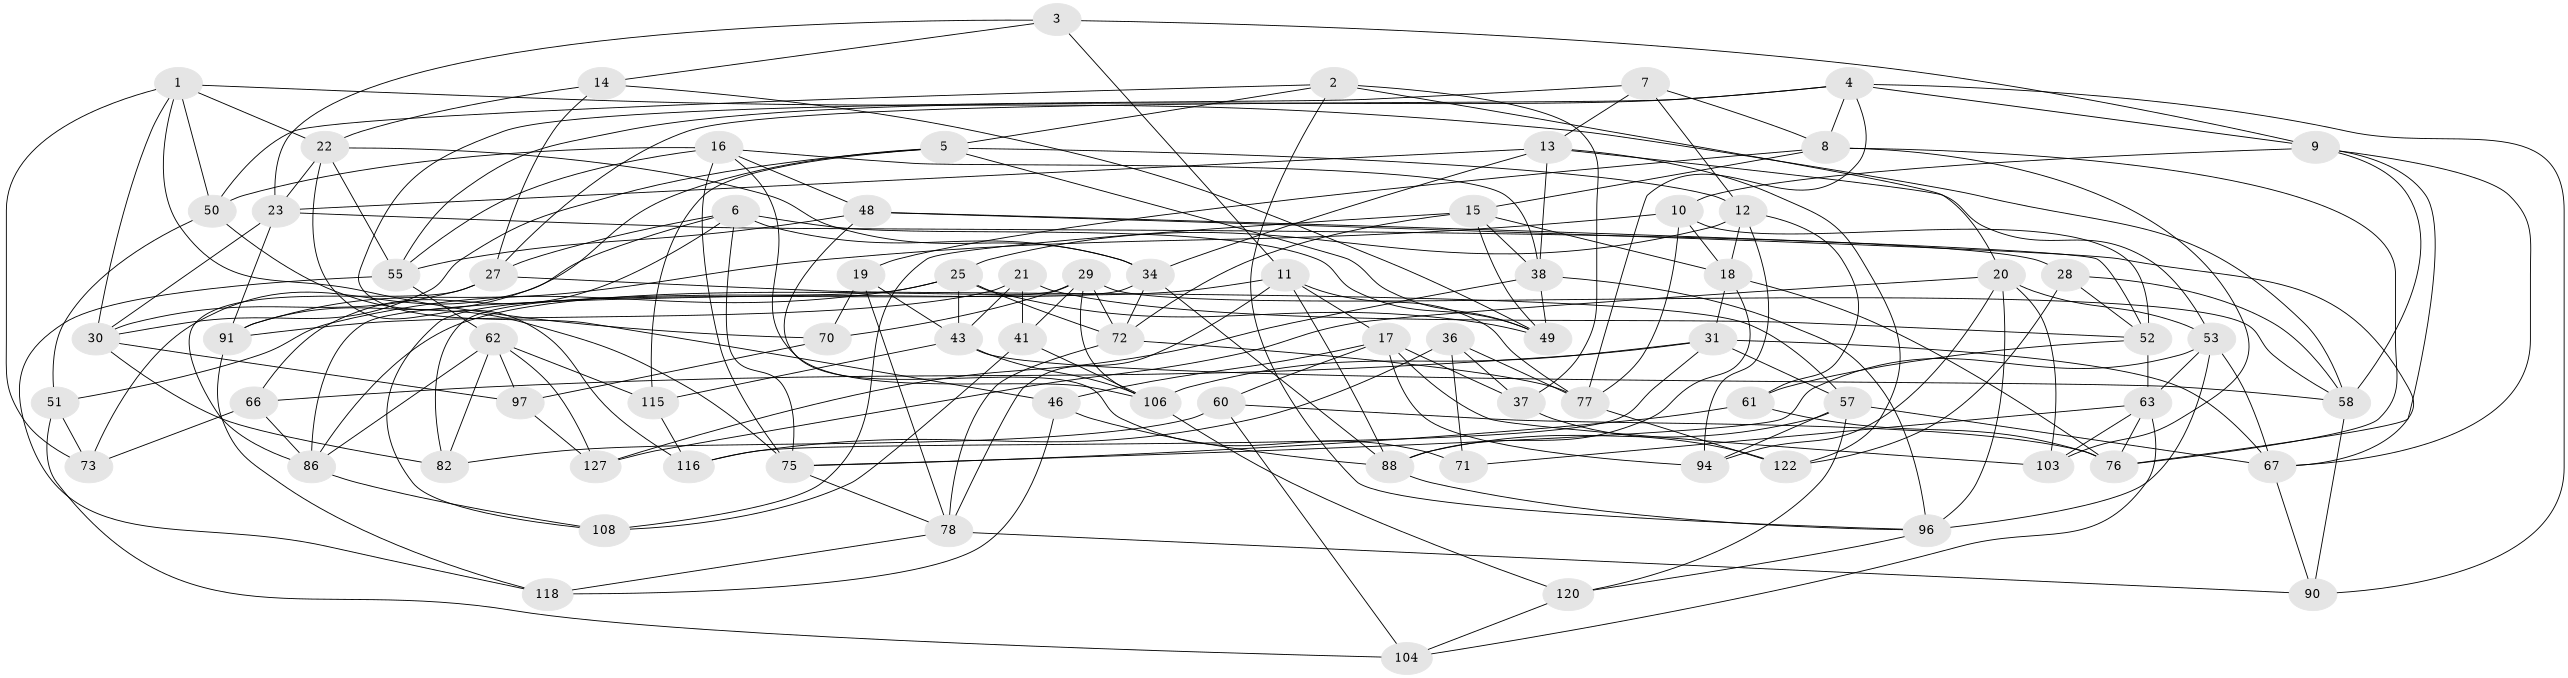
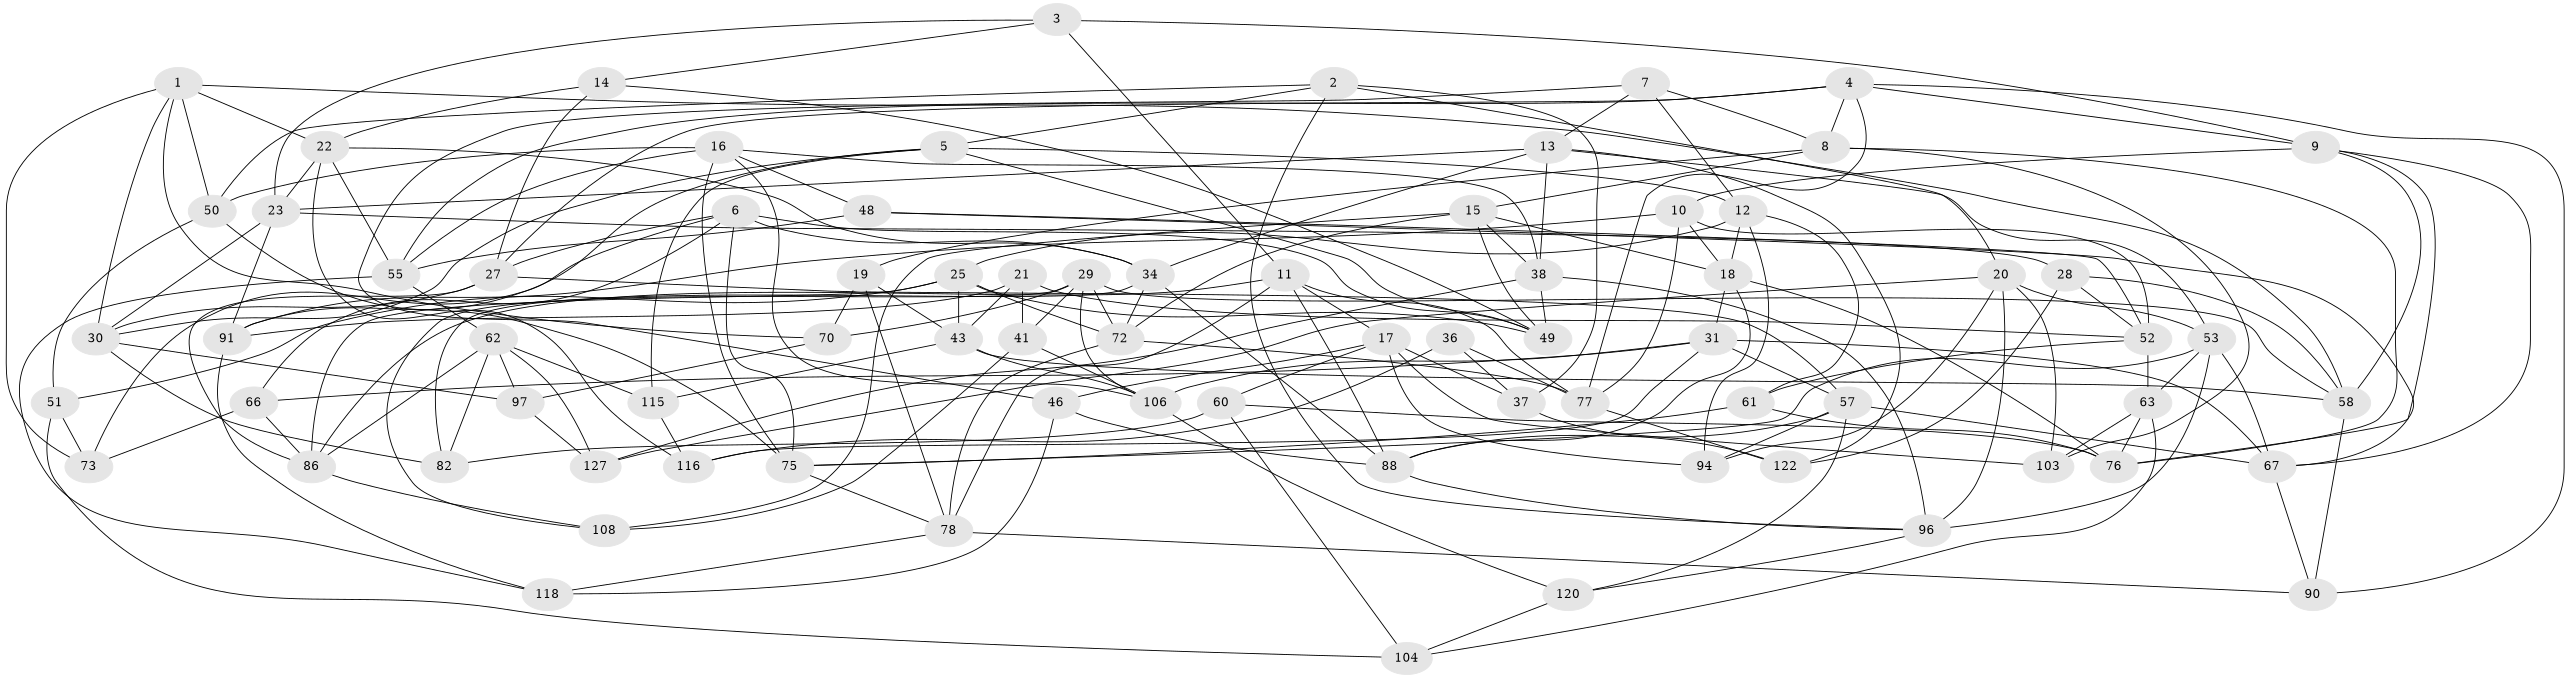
(1464, 467) -> none
